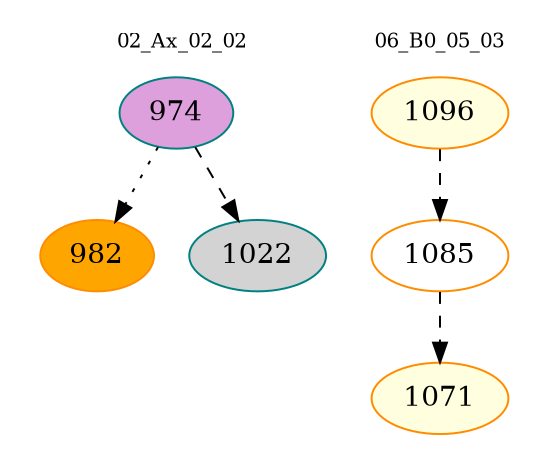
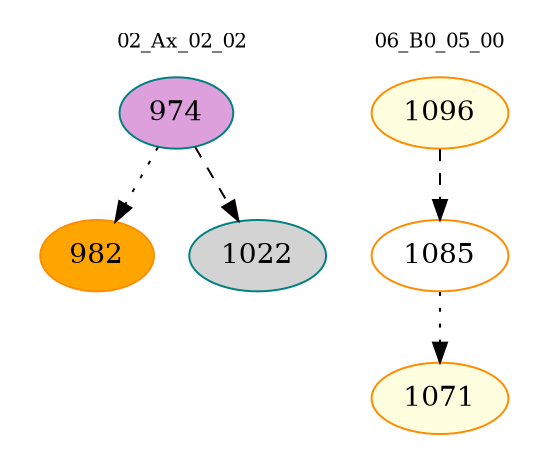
(440, 43) -> (440, 43)
(440, 317) -> (440, 317)
